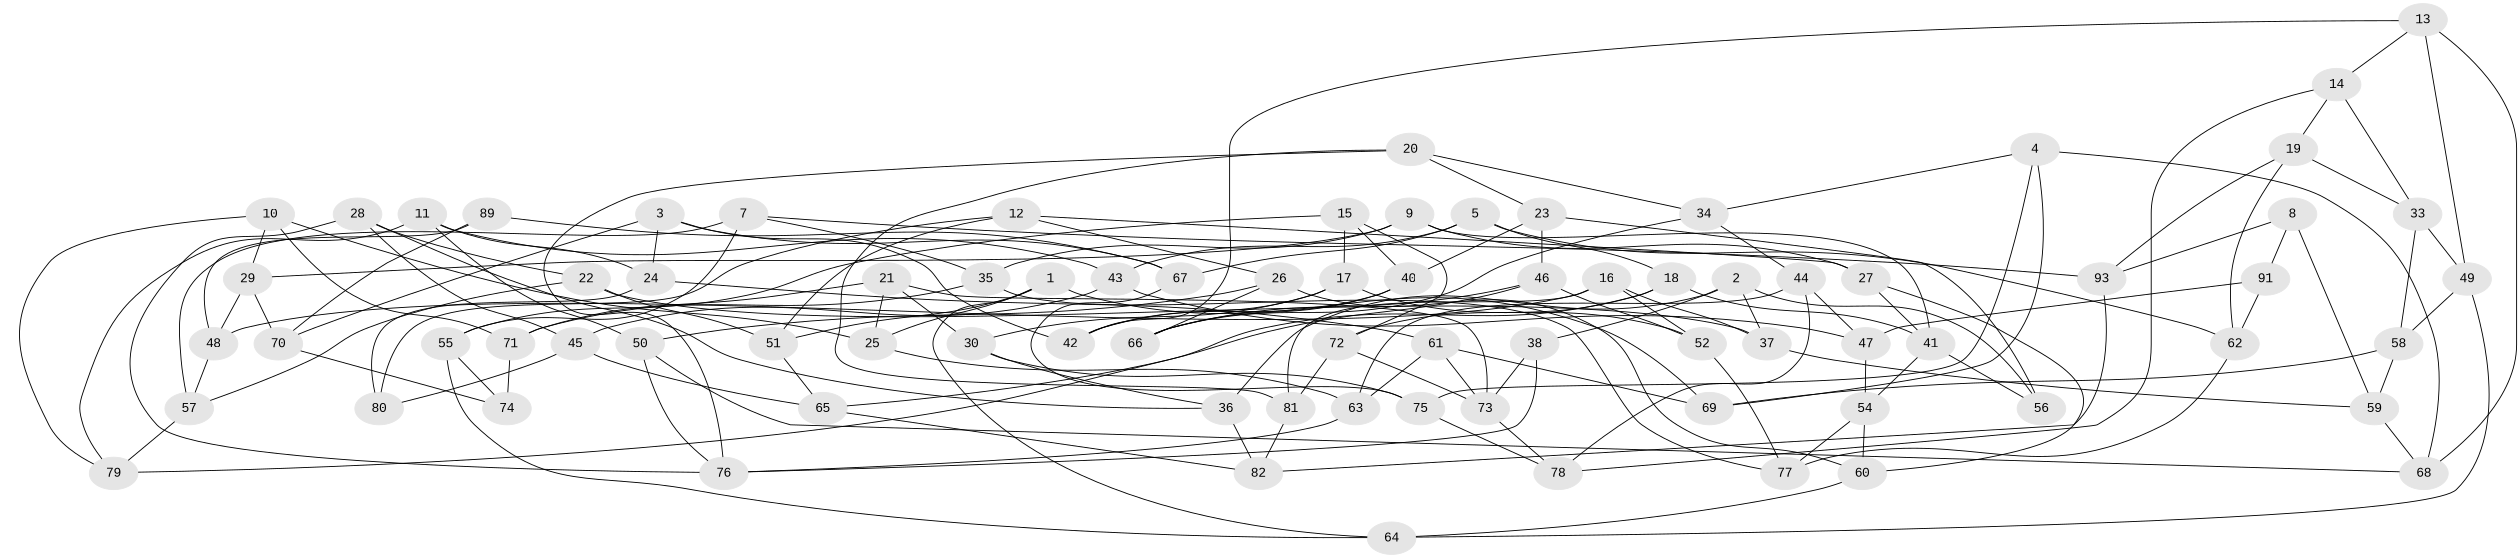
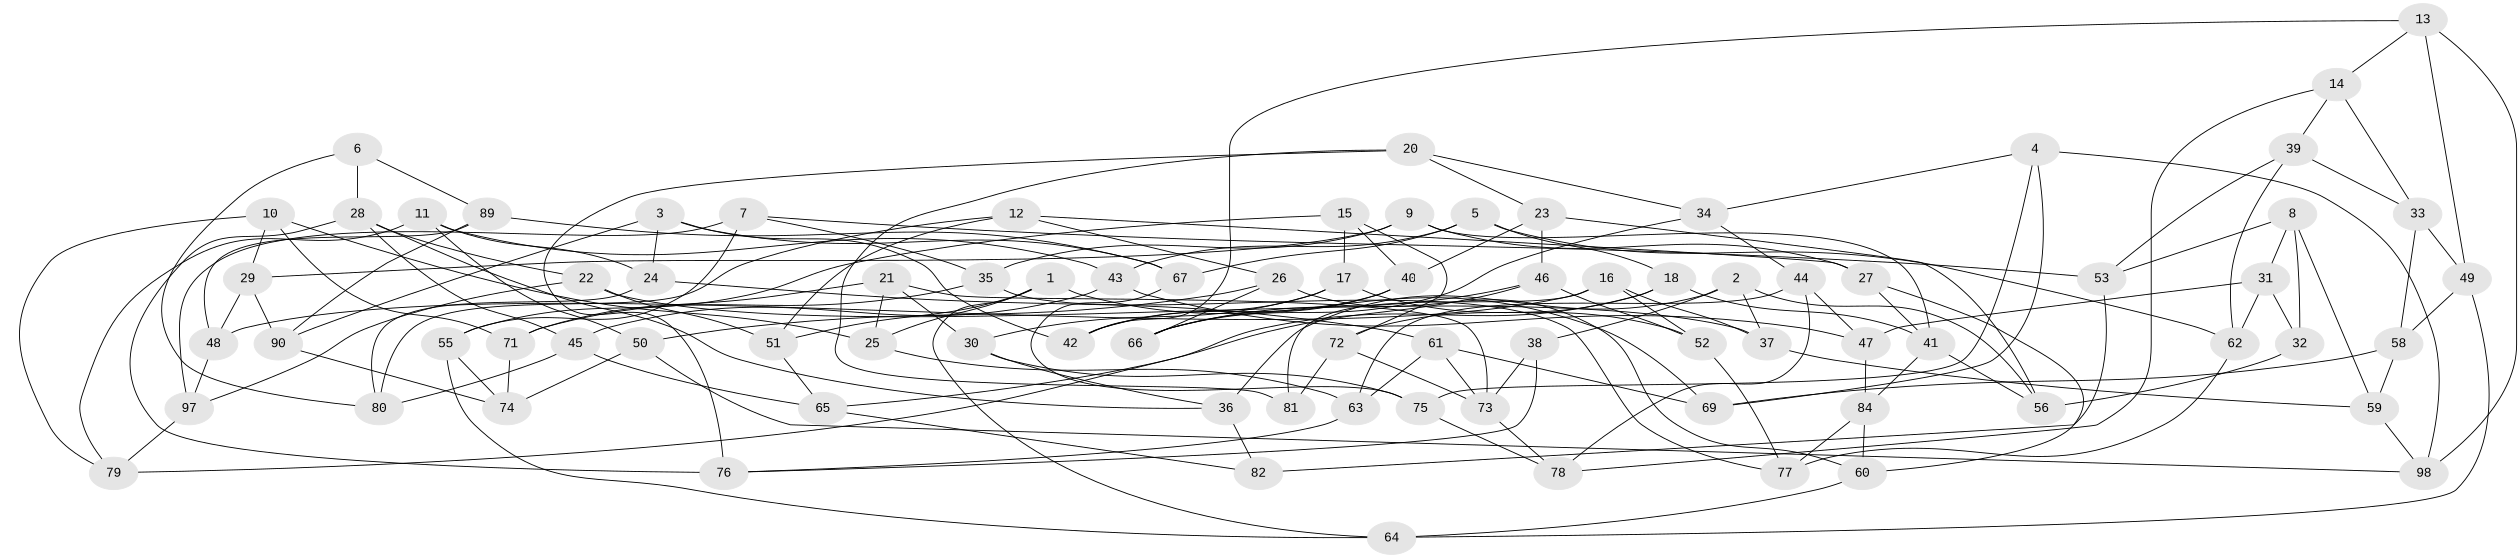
none -> (358, 149)
(2293, 149) -> (2293, 149)
(2102, 279) -> (2102, 279)
(2265, 279) -> (2265, 279)
(278, 344) -> (278, 344)
none -> (2300, 344)
(189, 409) -> (189, 409)
(1865, 409) -> (1865, 409)
(667, 416) -> (574, 376)
(1272, 445) -> none
(2424, 473) -> (2424, 473)
